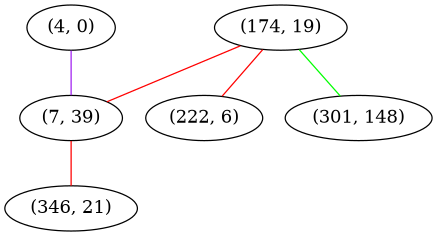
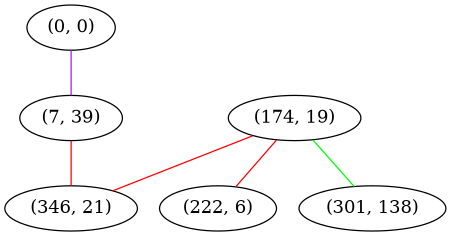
(71, 28) -> (71, 28)
(174, 74) -> (183, 163)
(359, 118) -> (372, 208)
